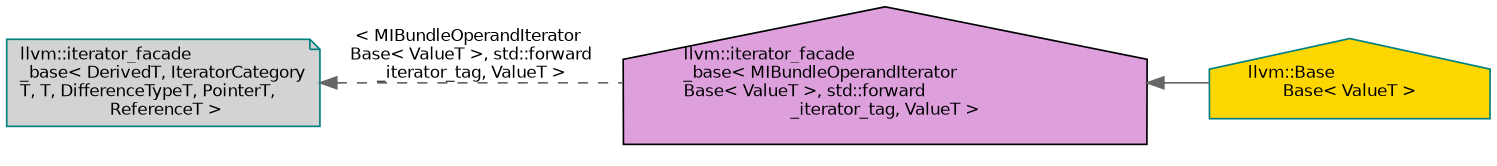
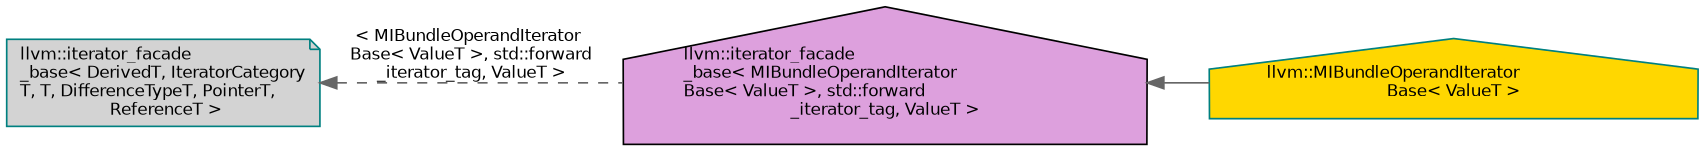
(1350, 83) -> (1454, 83)
